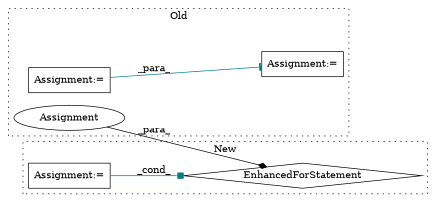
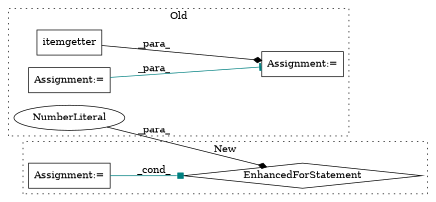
none -> (69, 43)
(69, 118) -> (69, 118)
